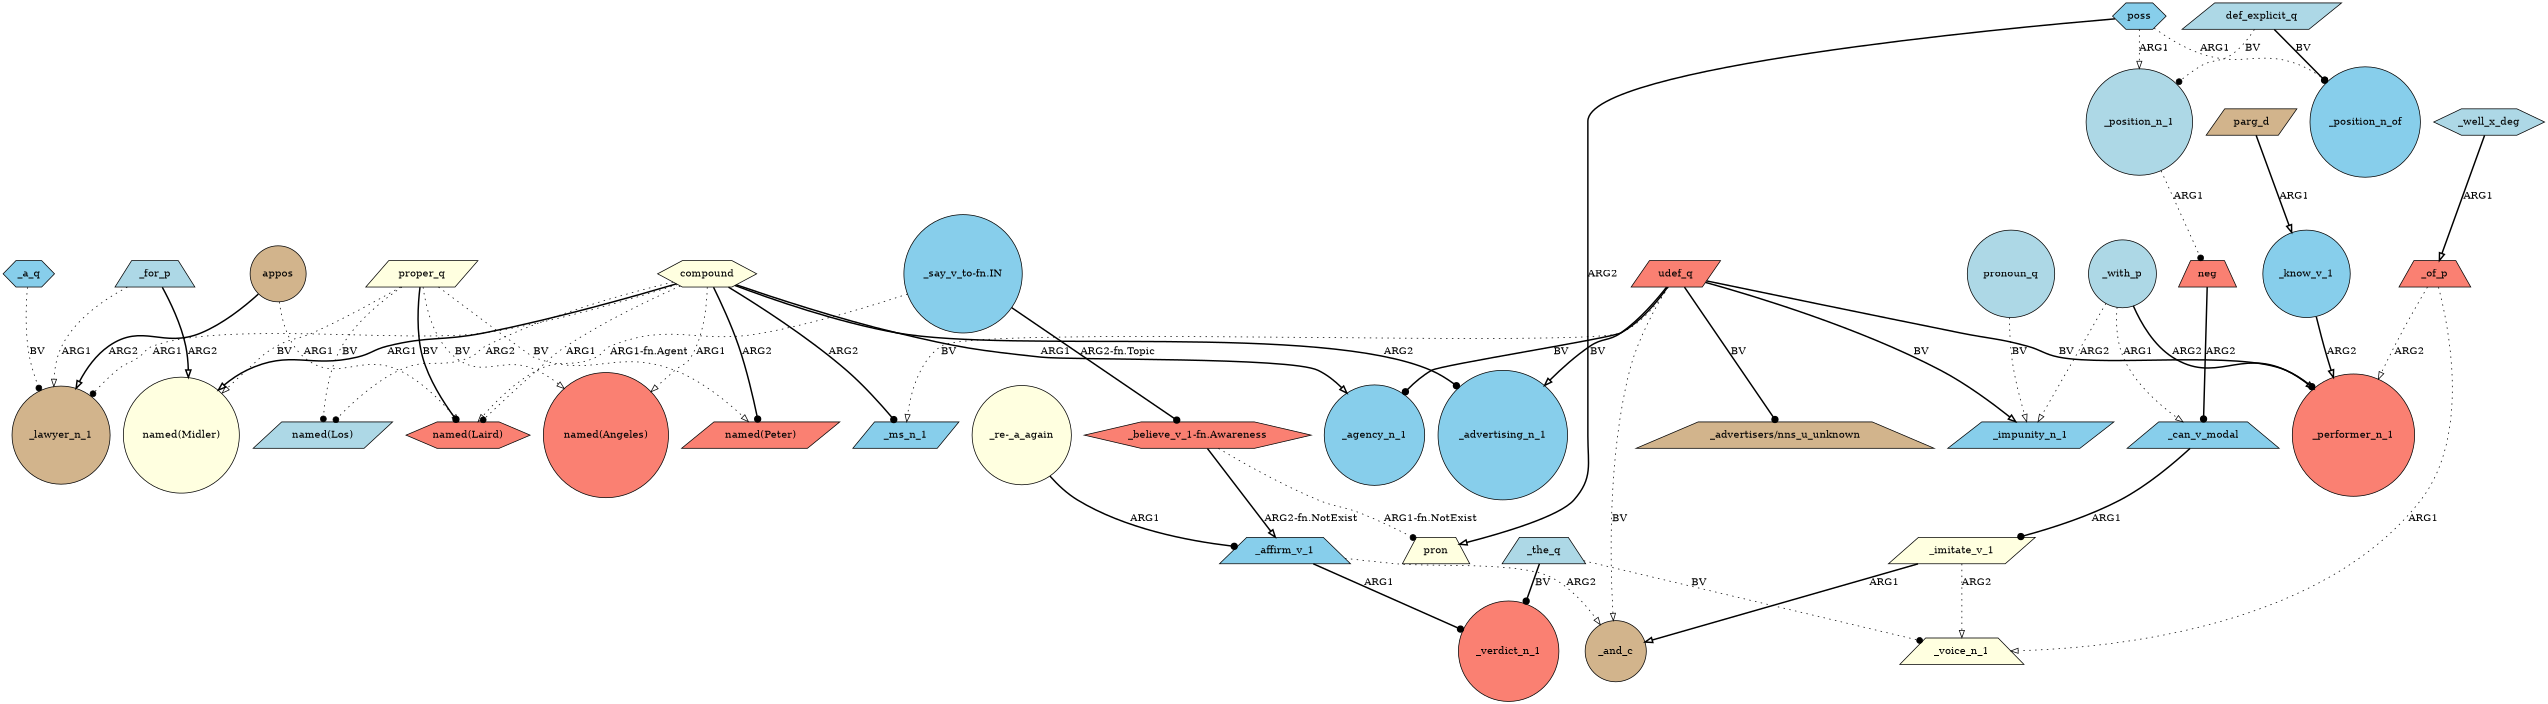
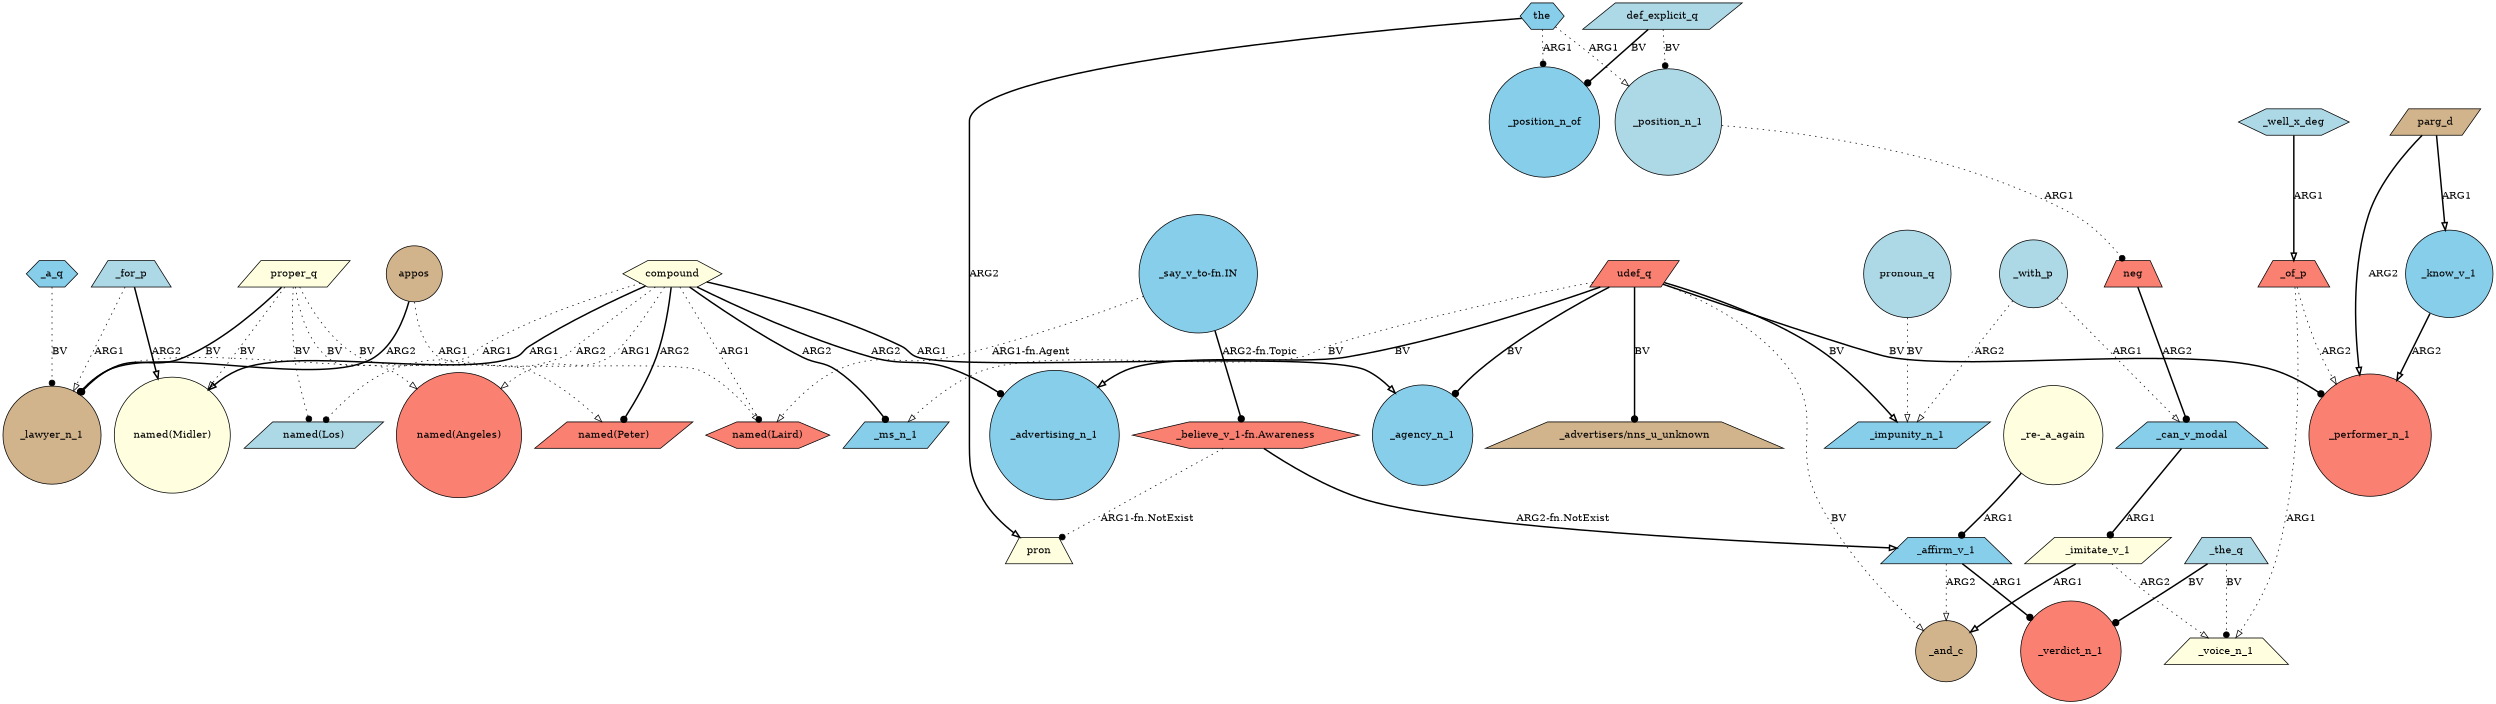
(2139, 16) -> (1542, 16)
(166, 338) -> (268, 368)
(422, 356) -> (194, 352)
(2214, 368) -> (2362, 242)
